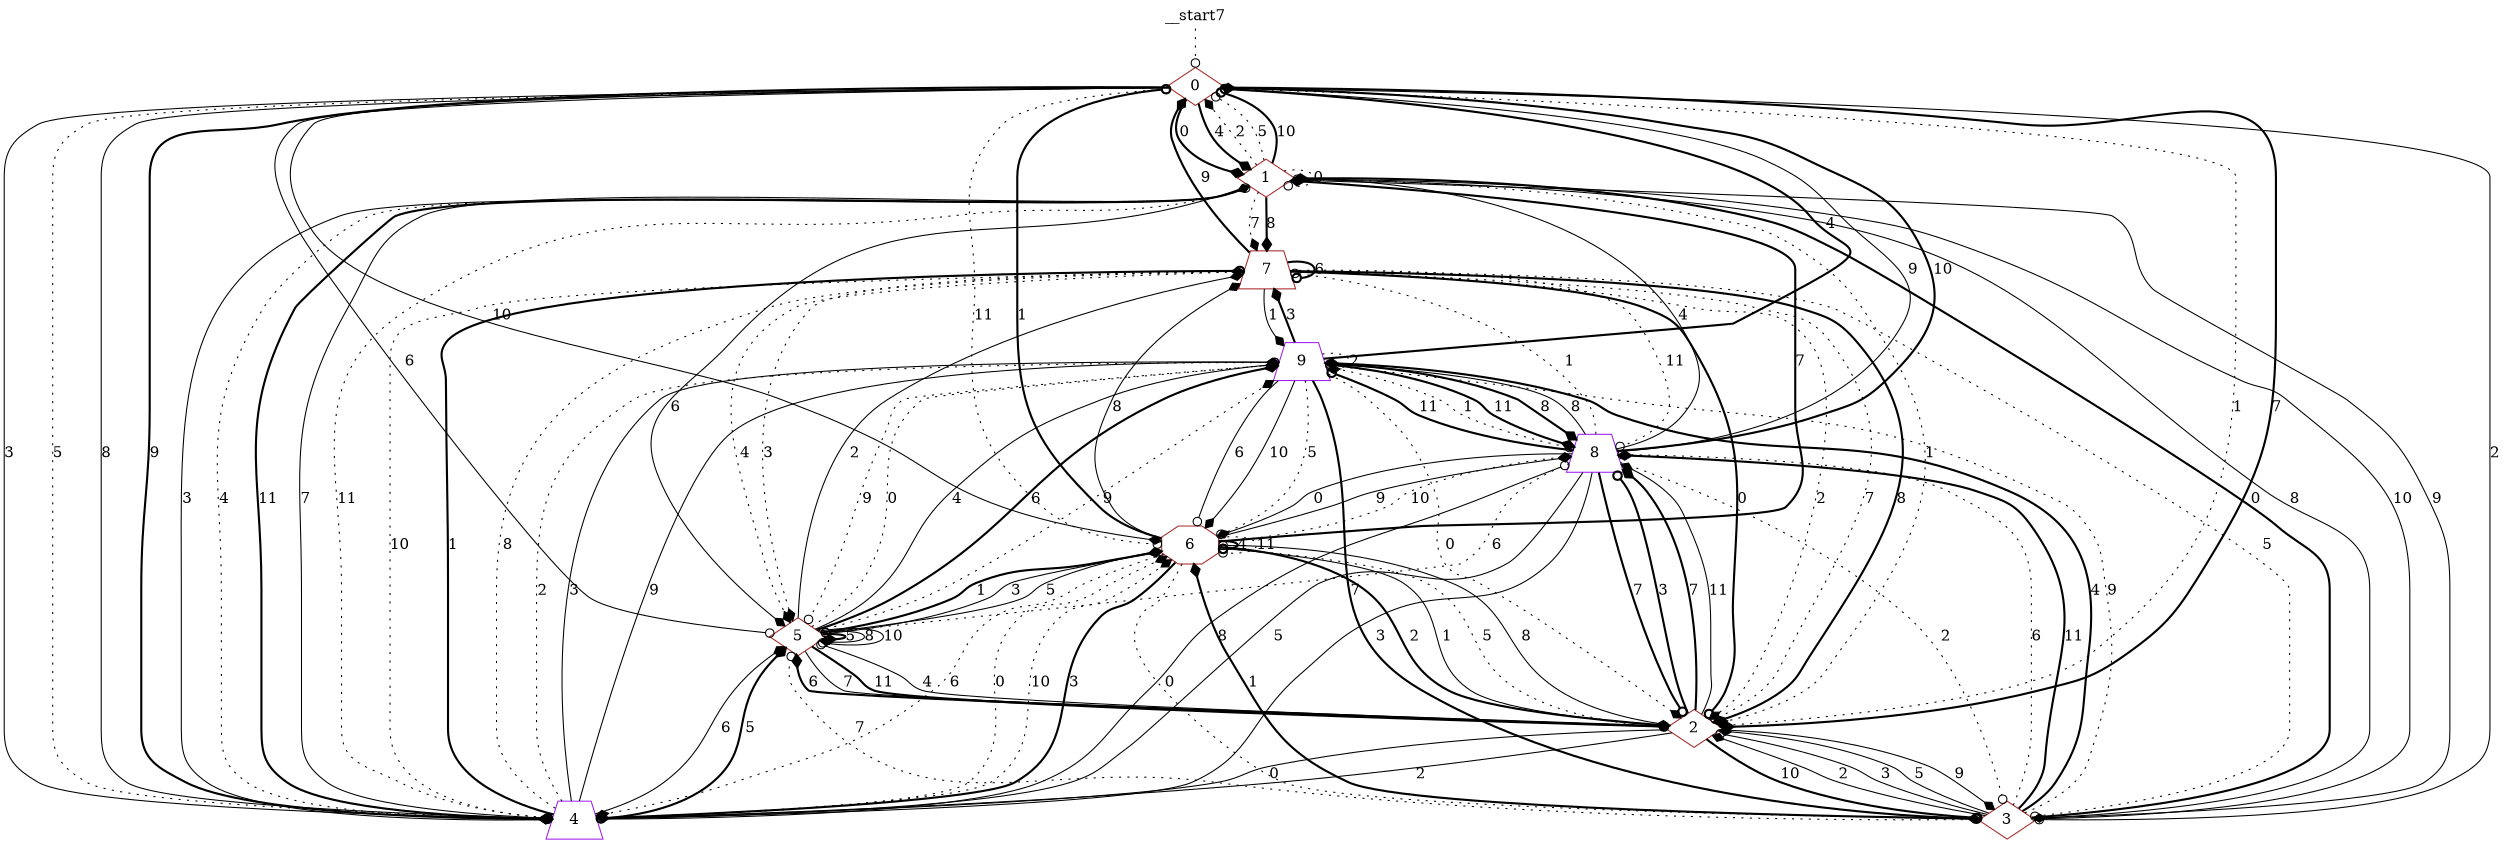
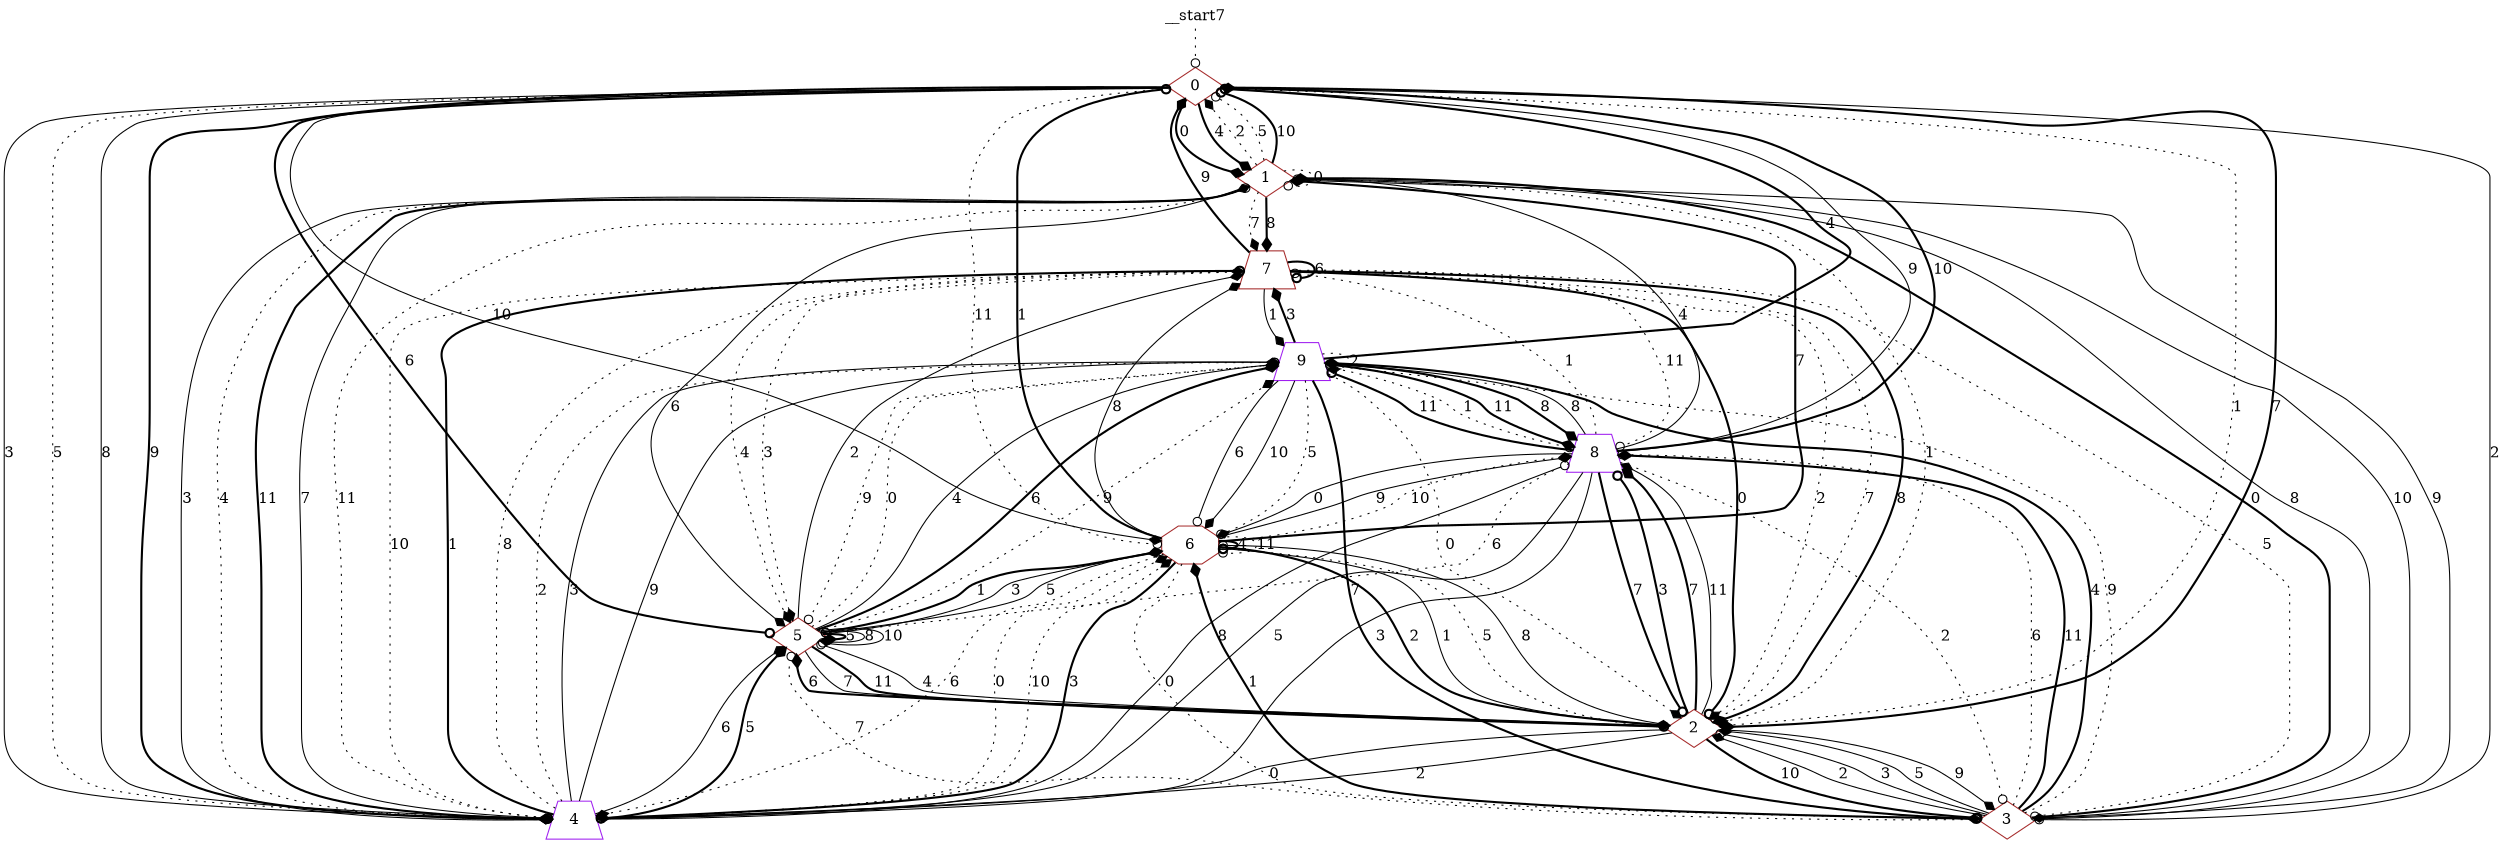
(279, 147) -> (279, 147)
